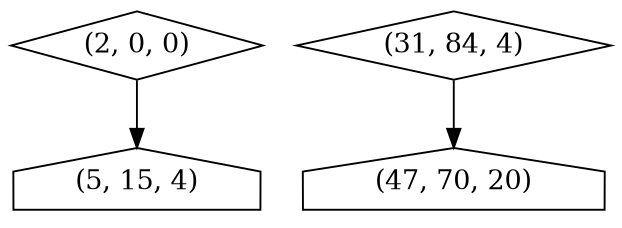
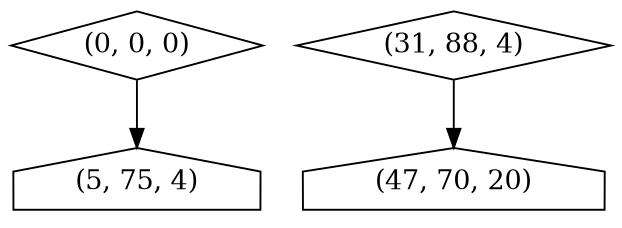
(137, 46) -> (137, 46)
(454, 46) -> (454, 46)
(137, 182) -> (137, 182)
